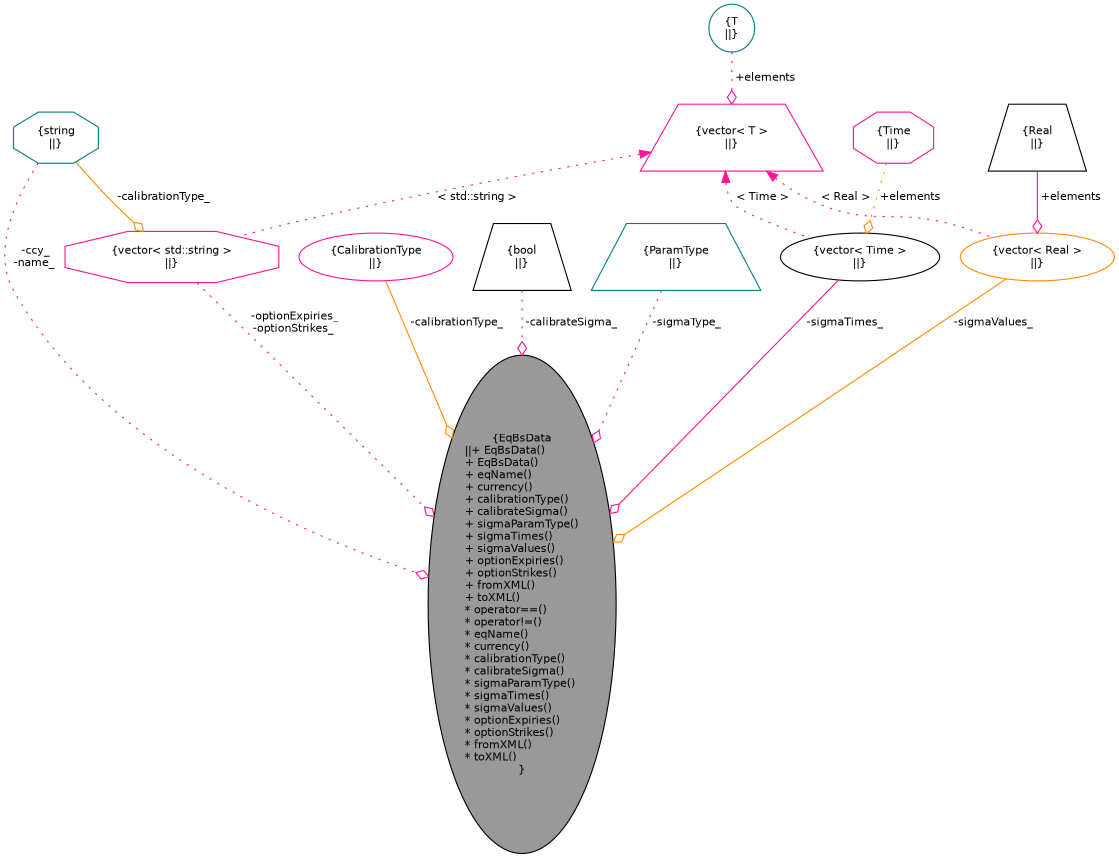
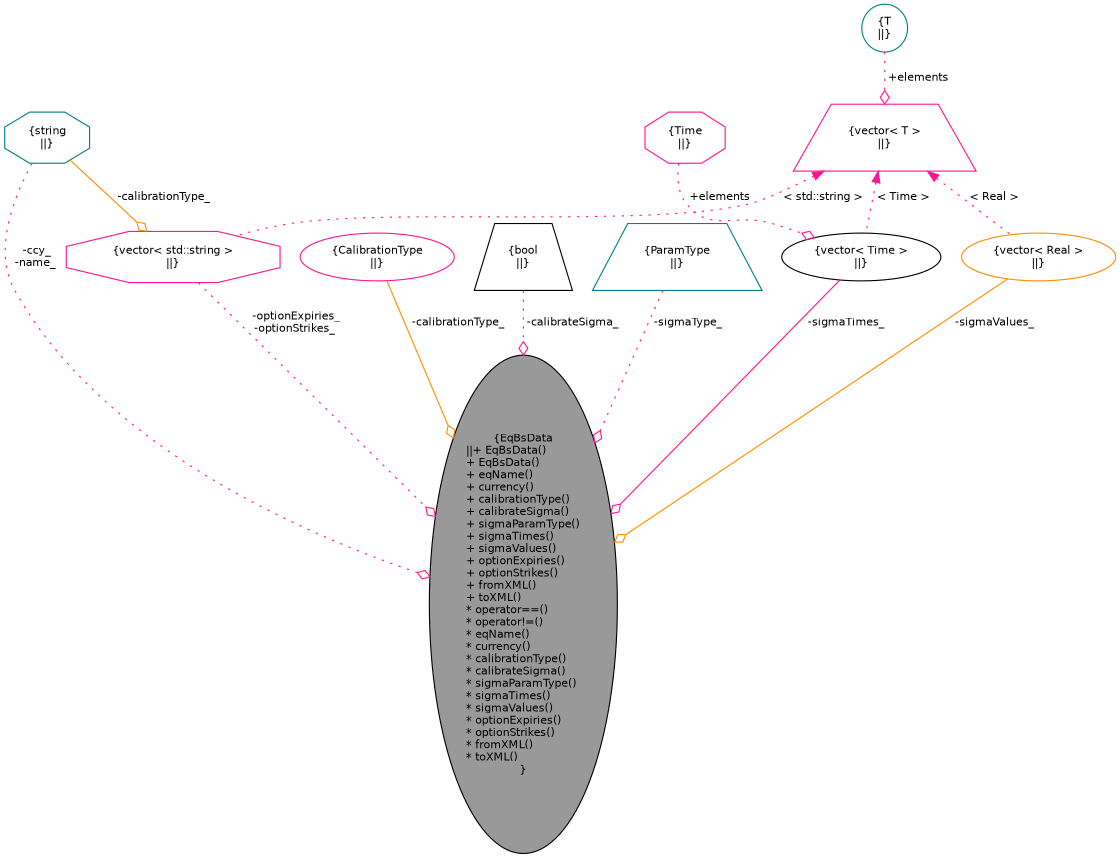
(1037, 138) -> none
(878, 192) -> (721, 221)
